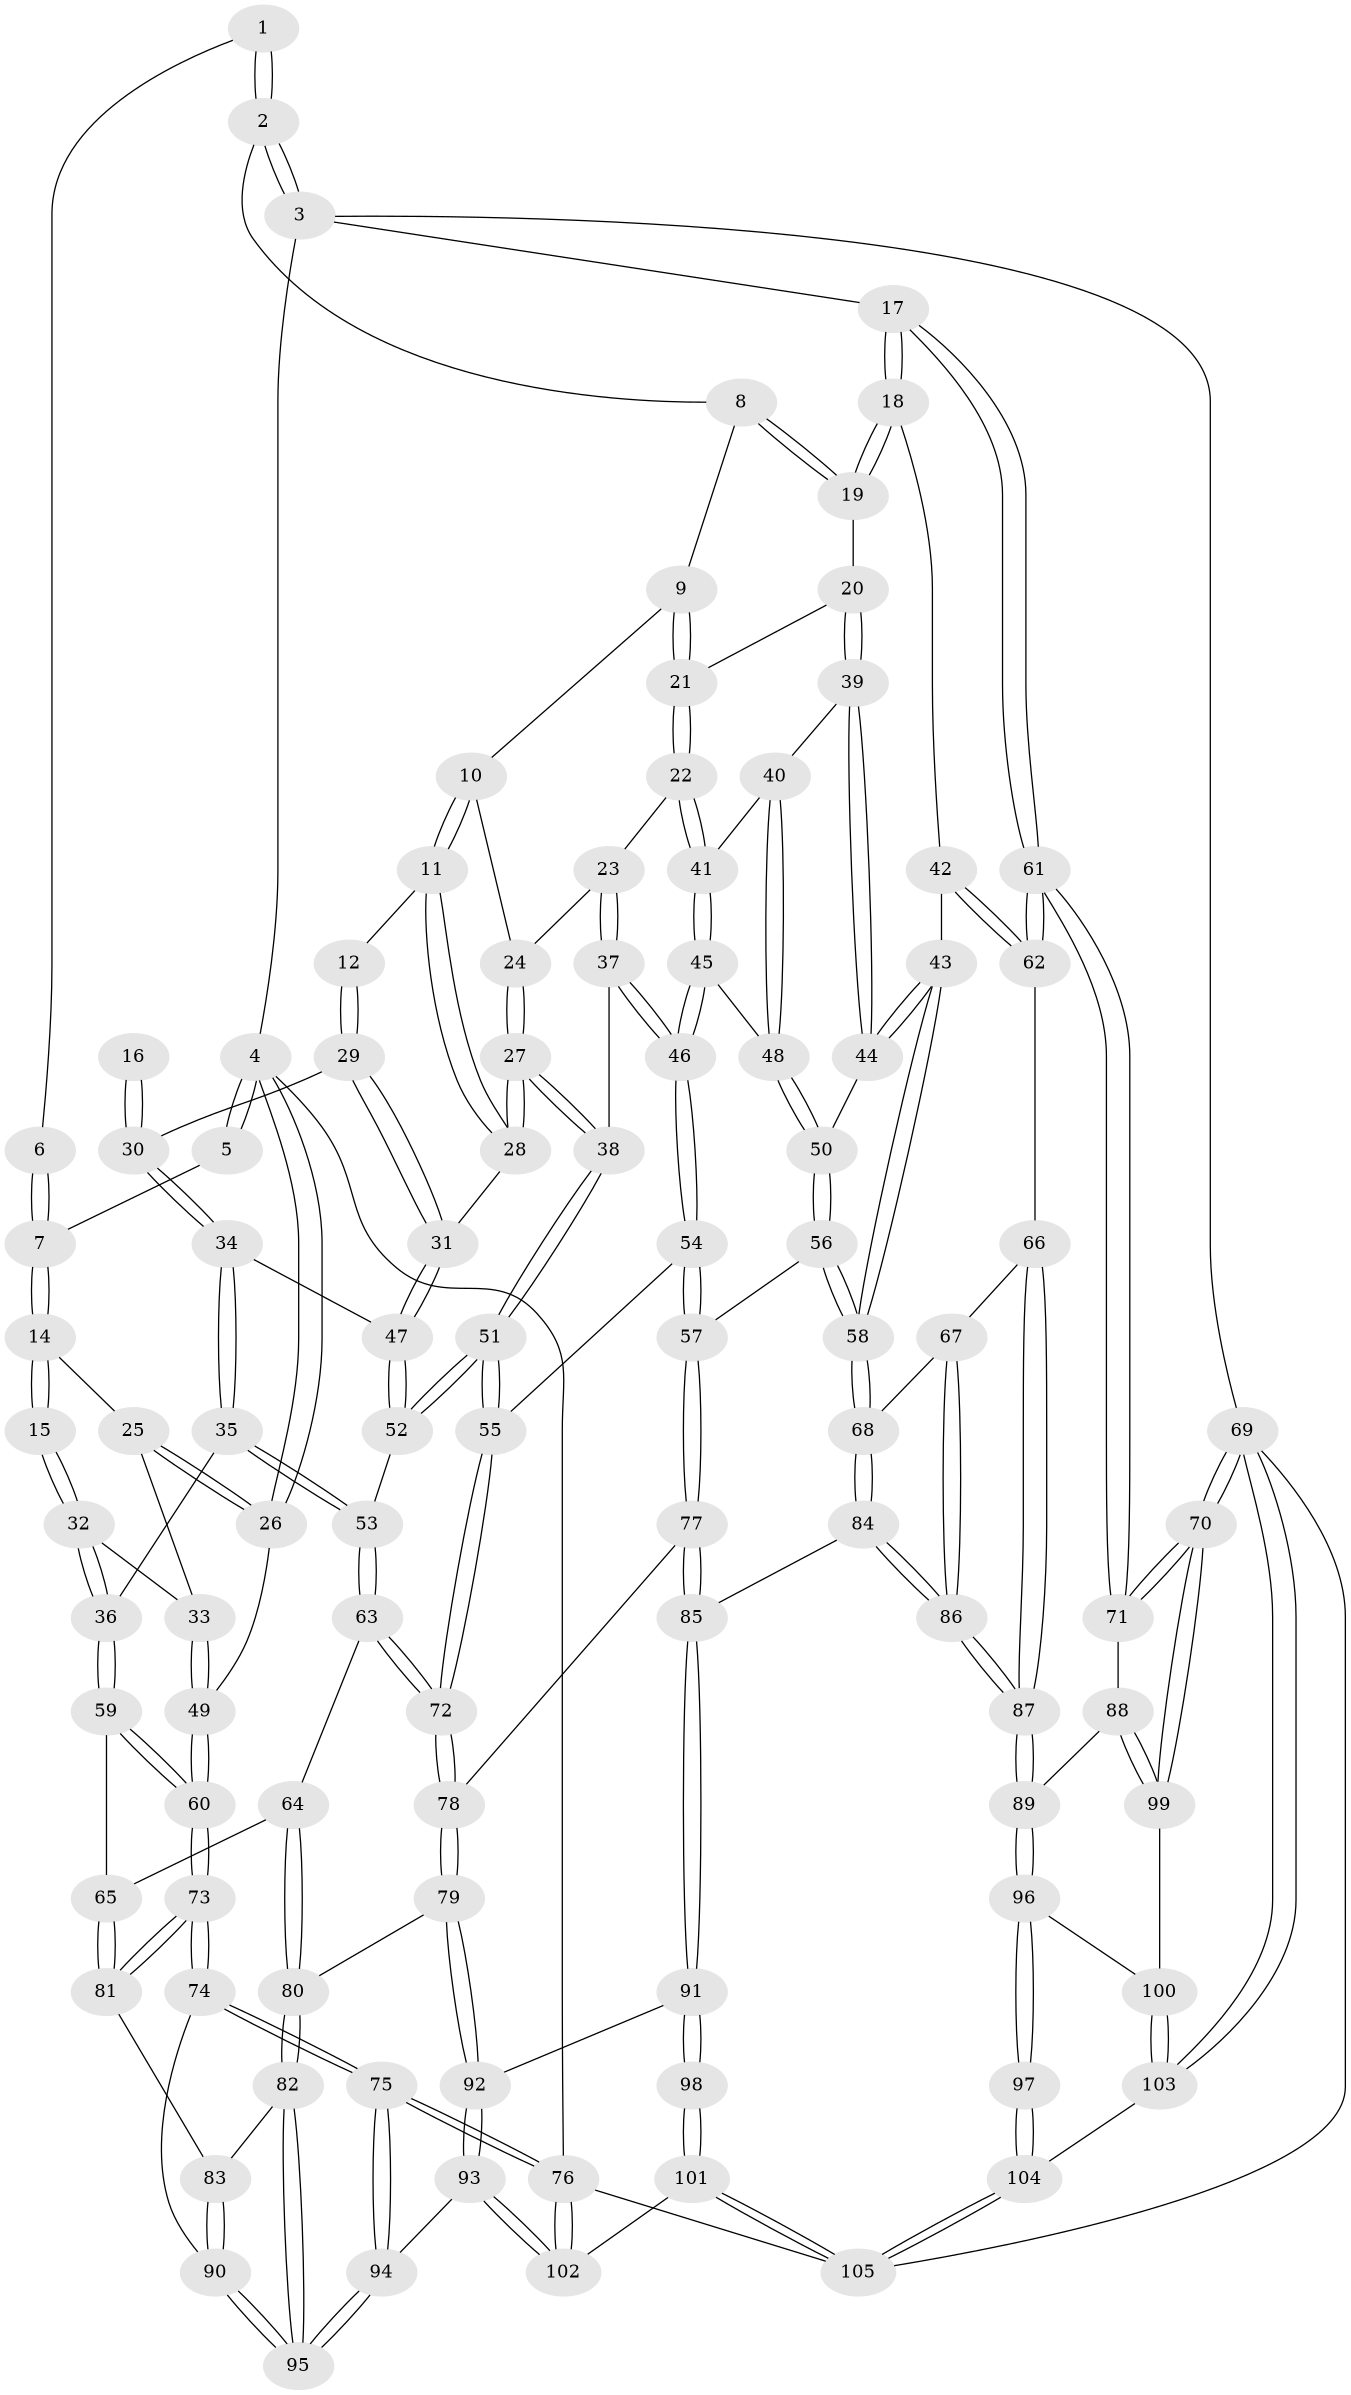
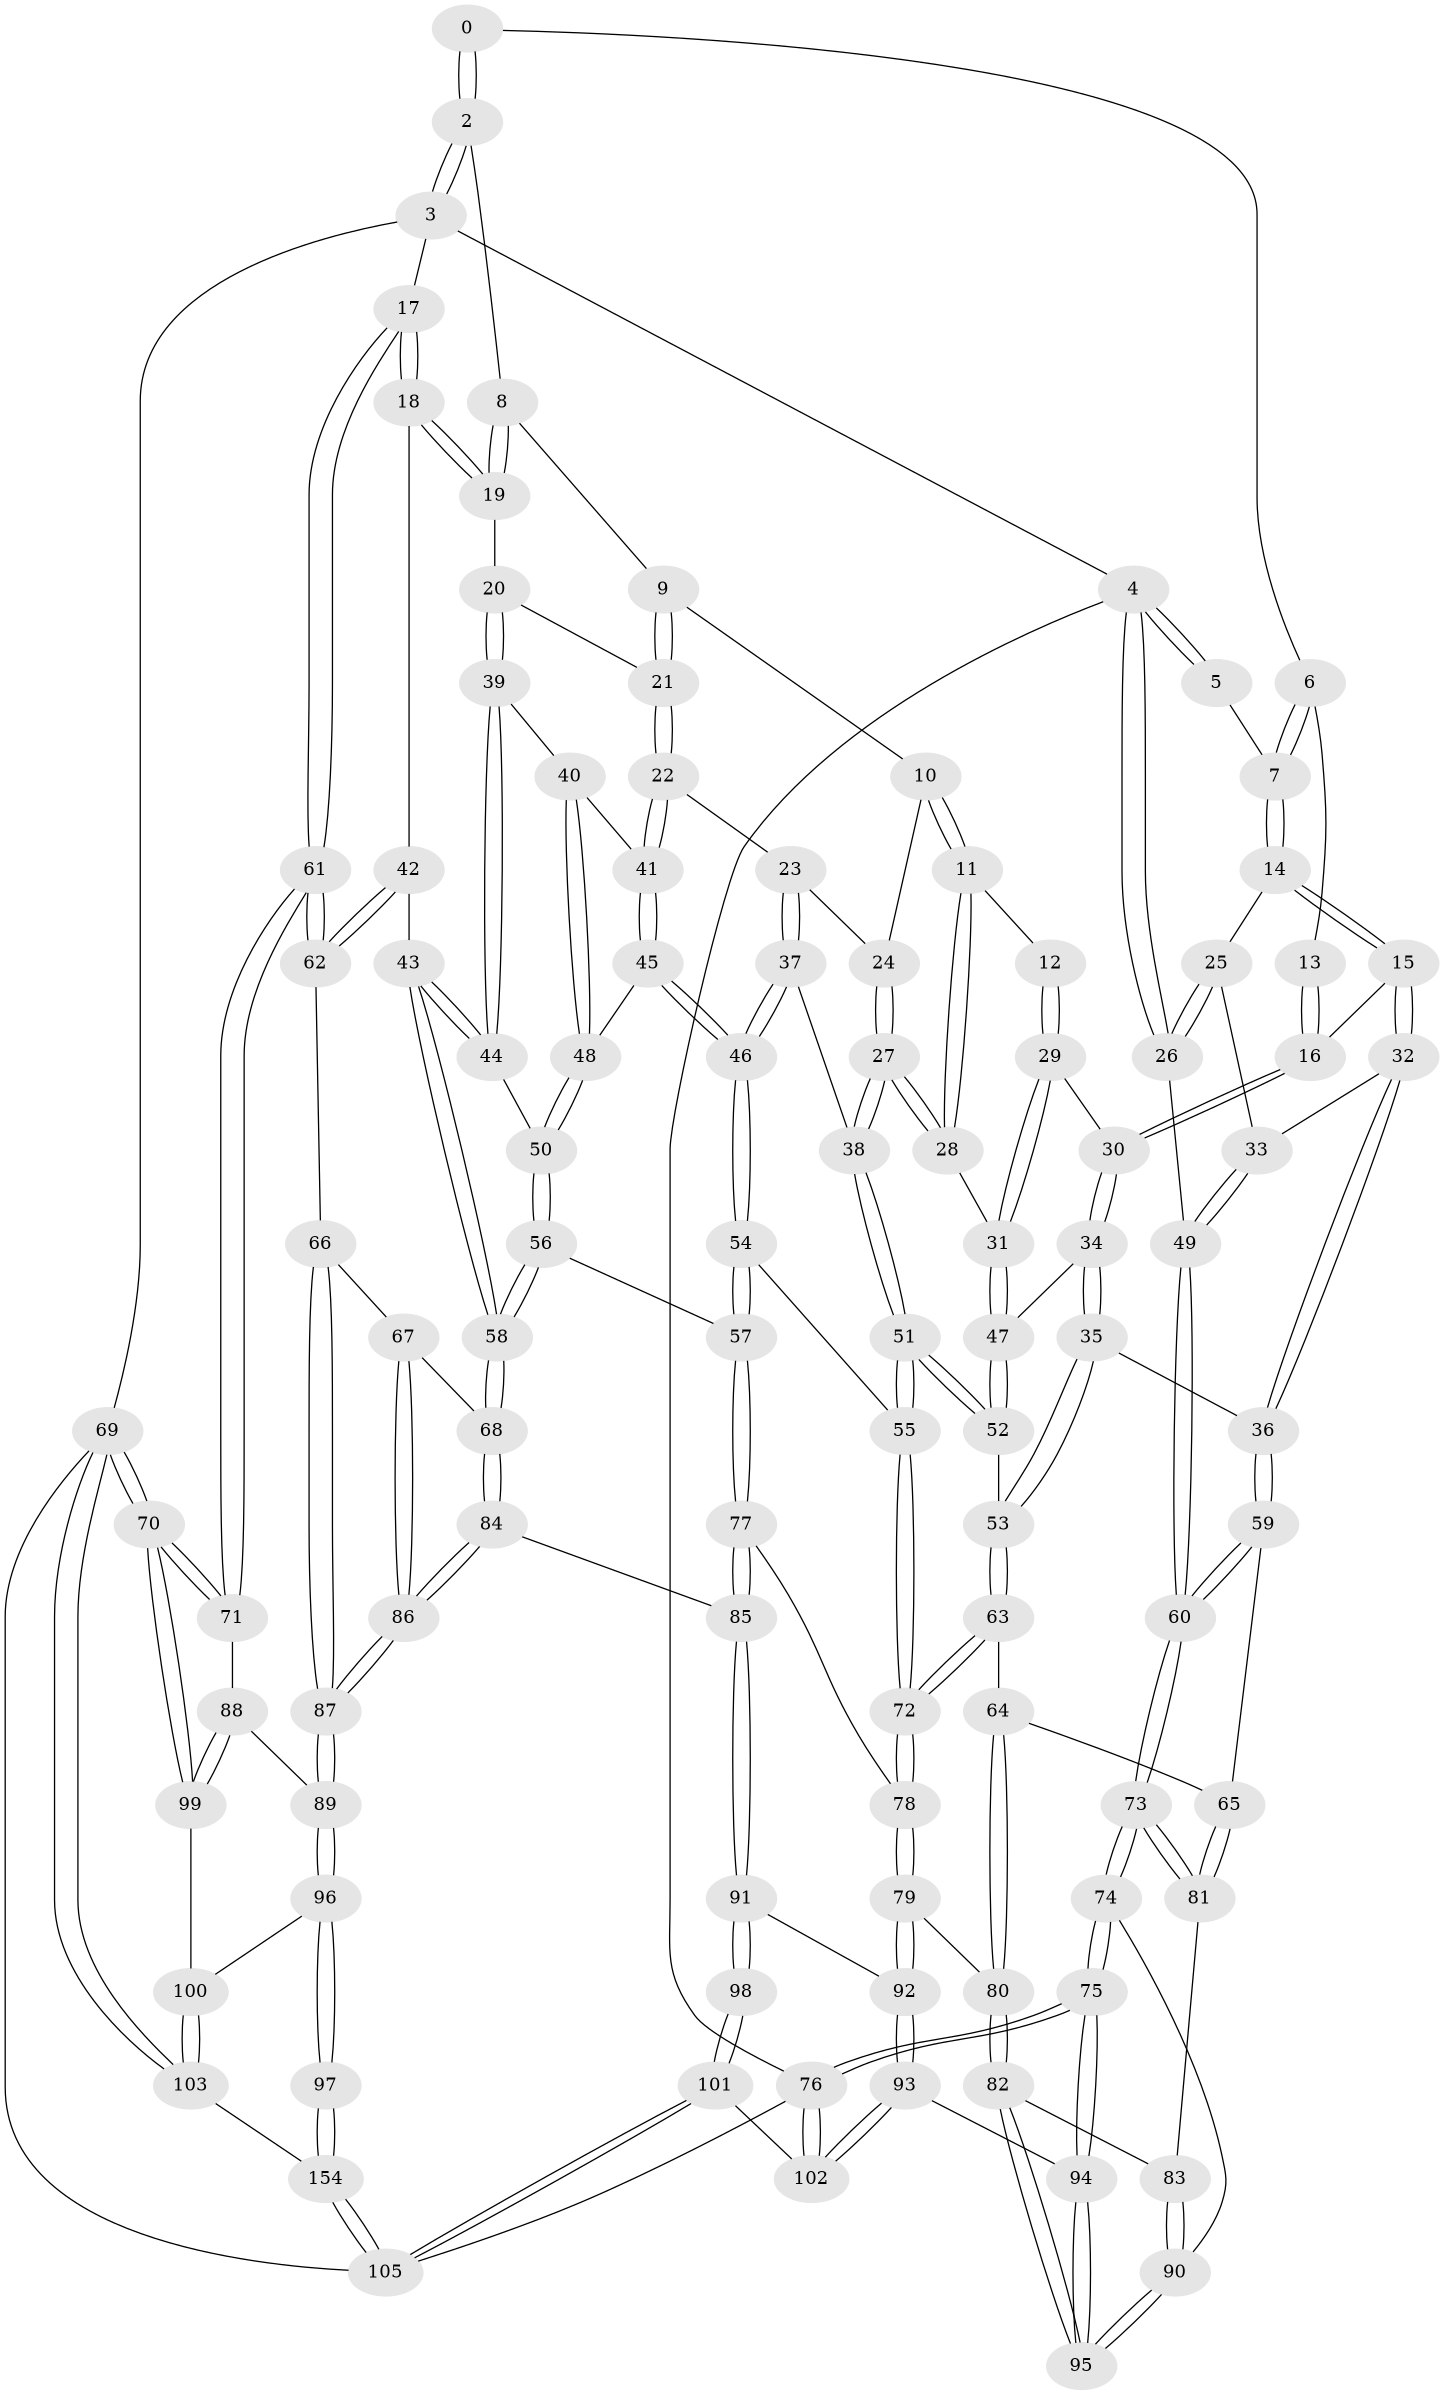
(264, 29) -> (468, 29)
none -> (1310, 964)
none -> (1357, 1010)
(1025, 2179) -> (326, 2179)
